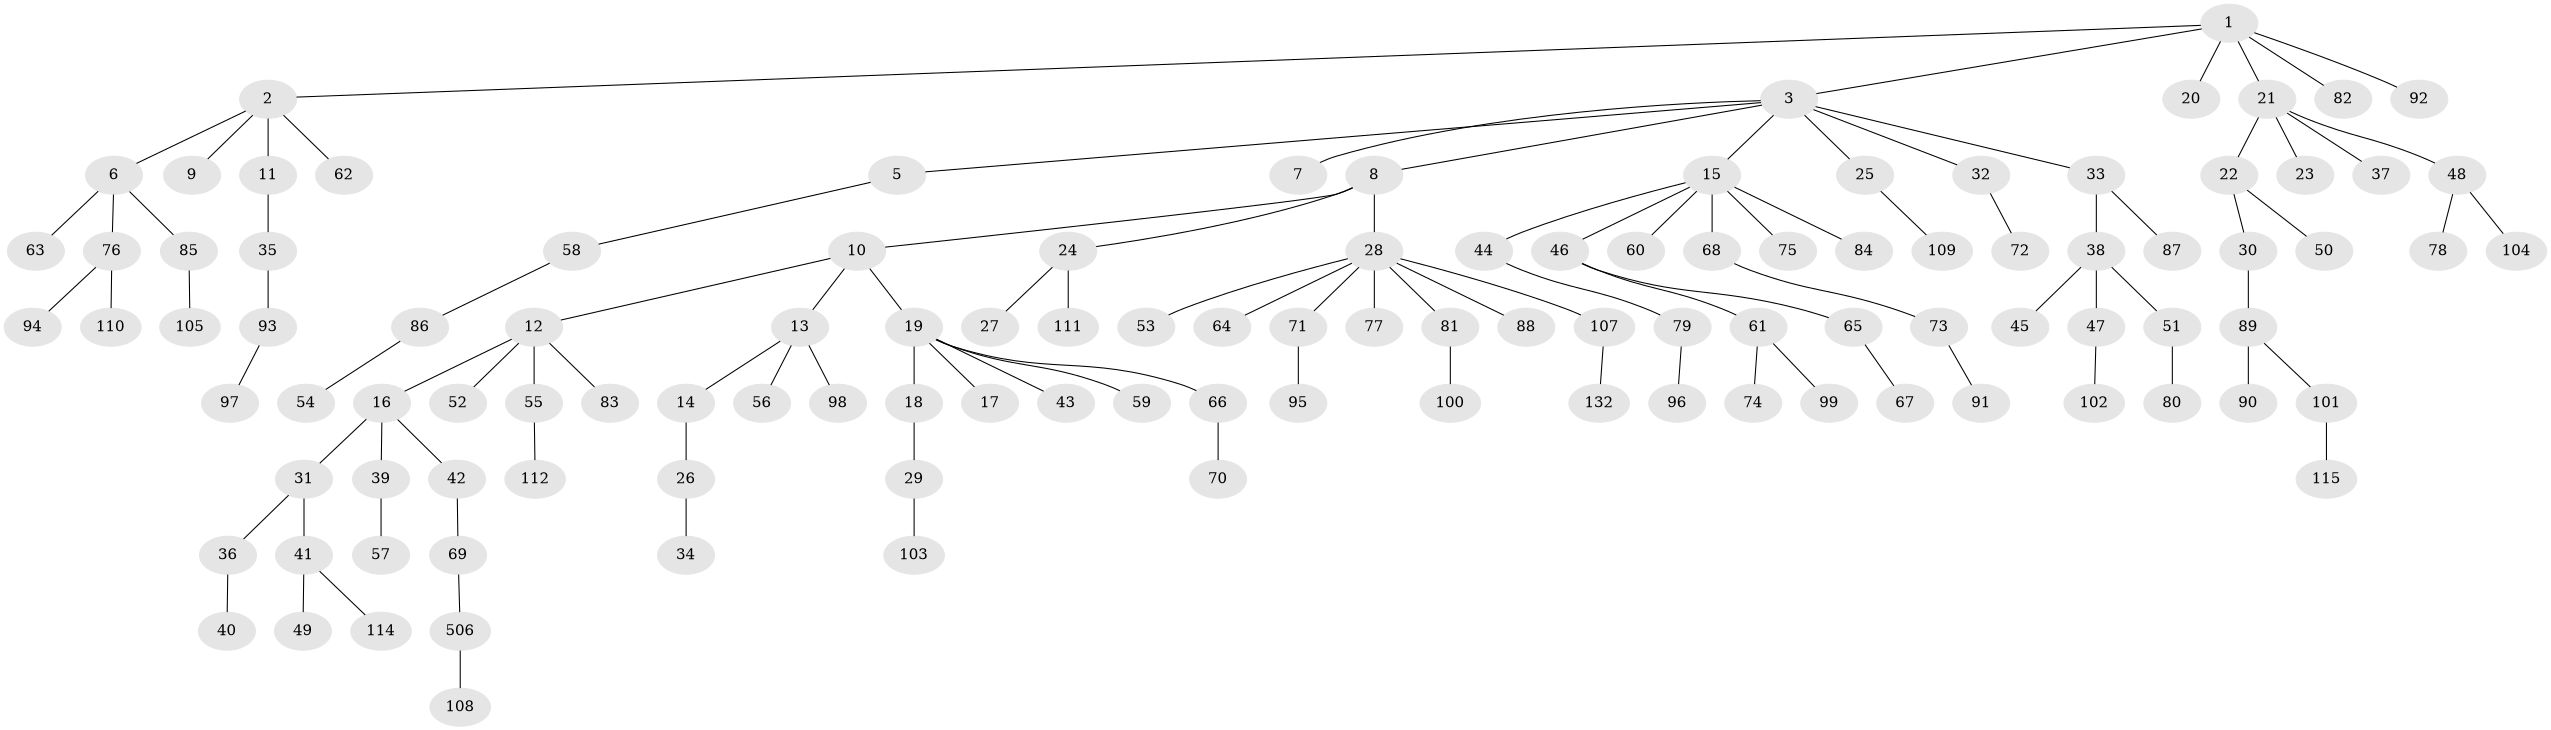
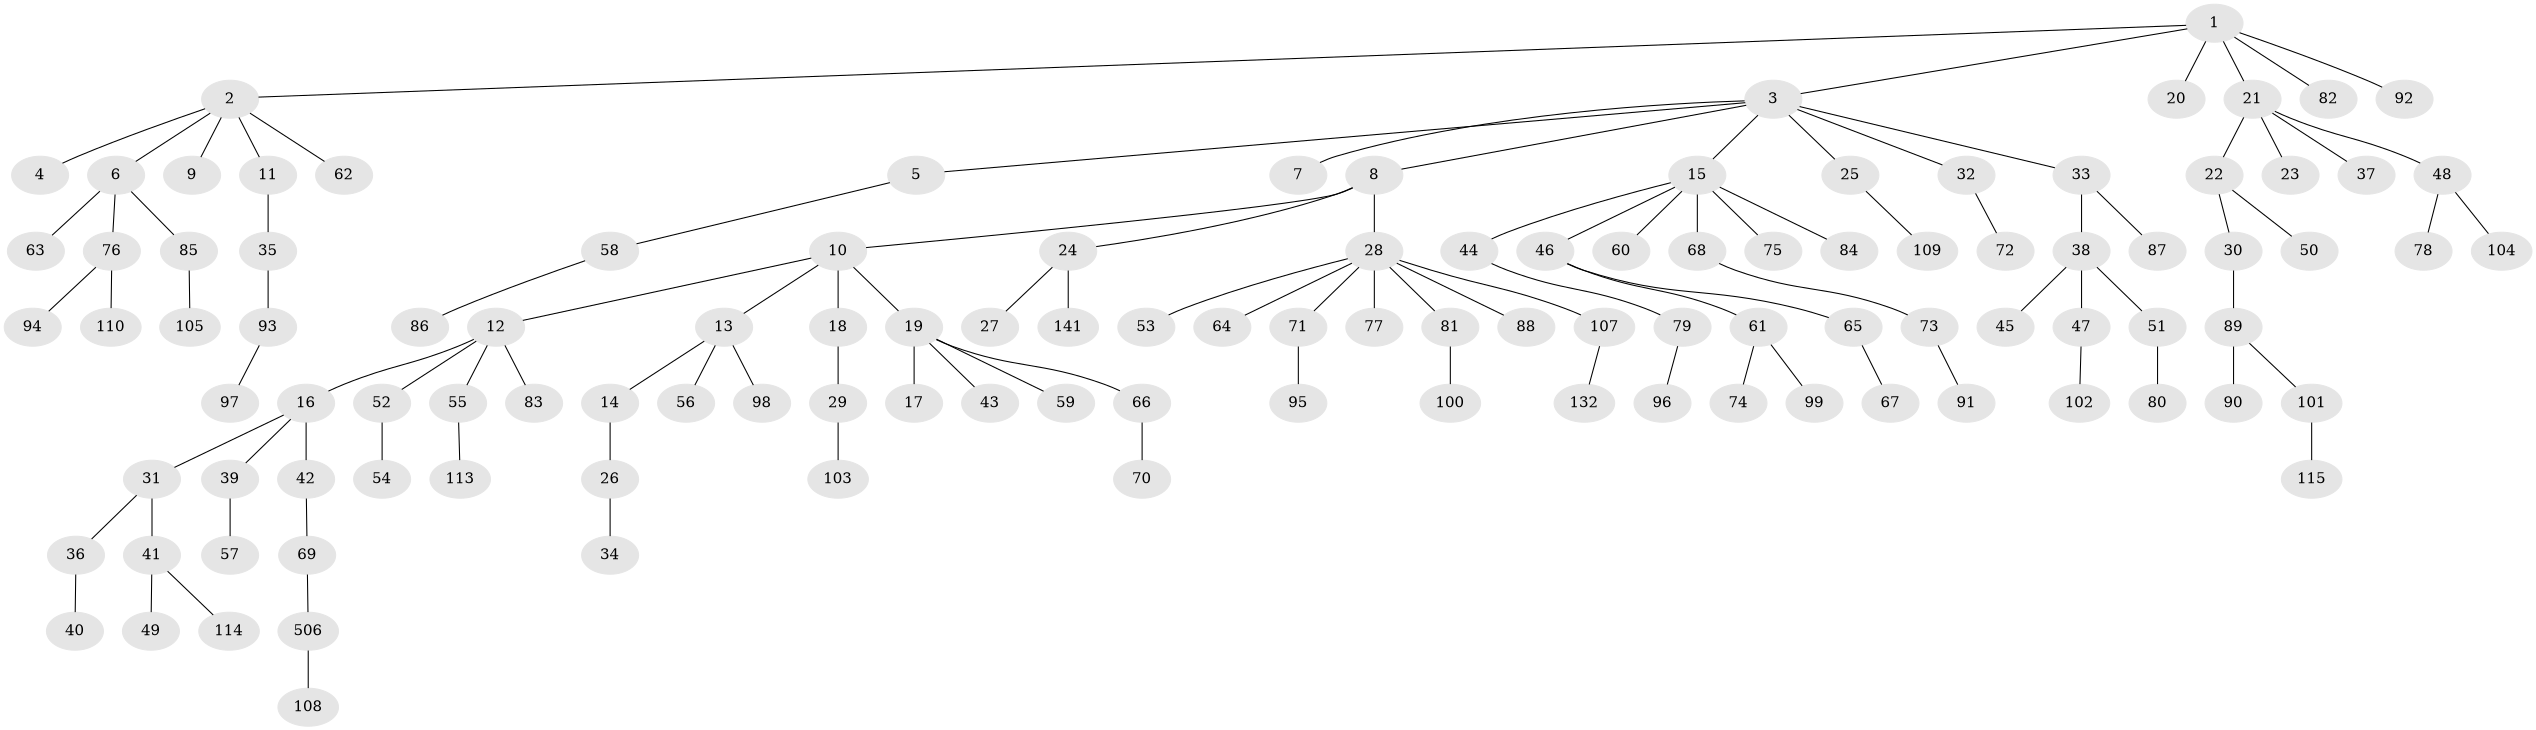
none -> (40, 175)
(1068, 327) -> (1068, 327)
(363, 365) -> (382, 441)
(914, 365) -> (838, 289)
(535, 479) -> (460, 479)
